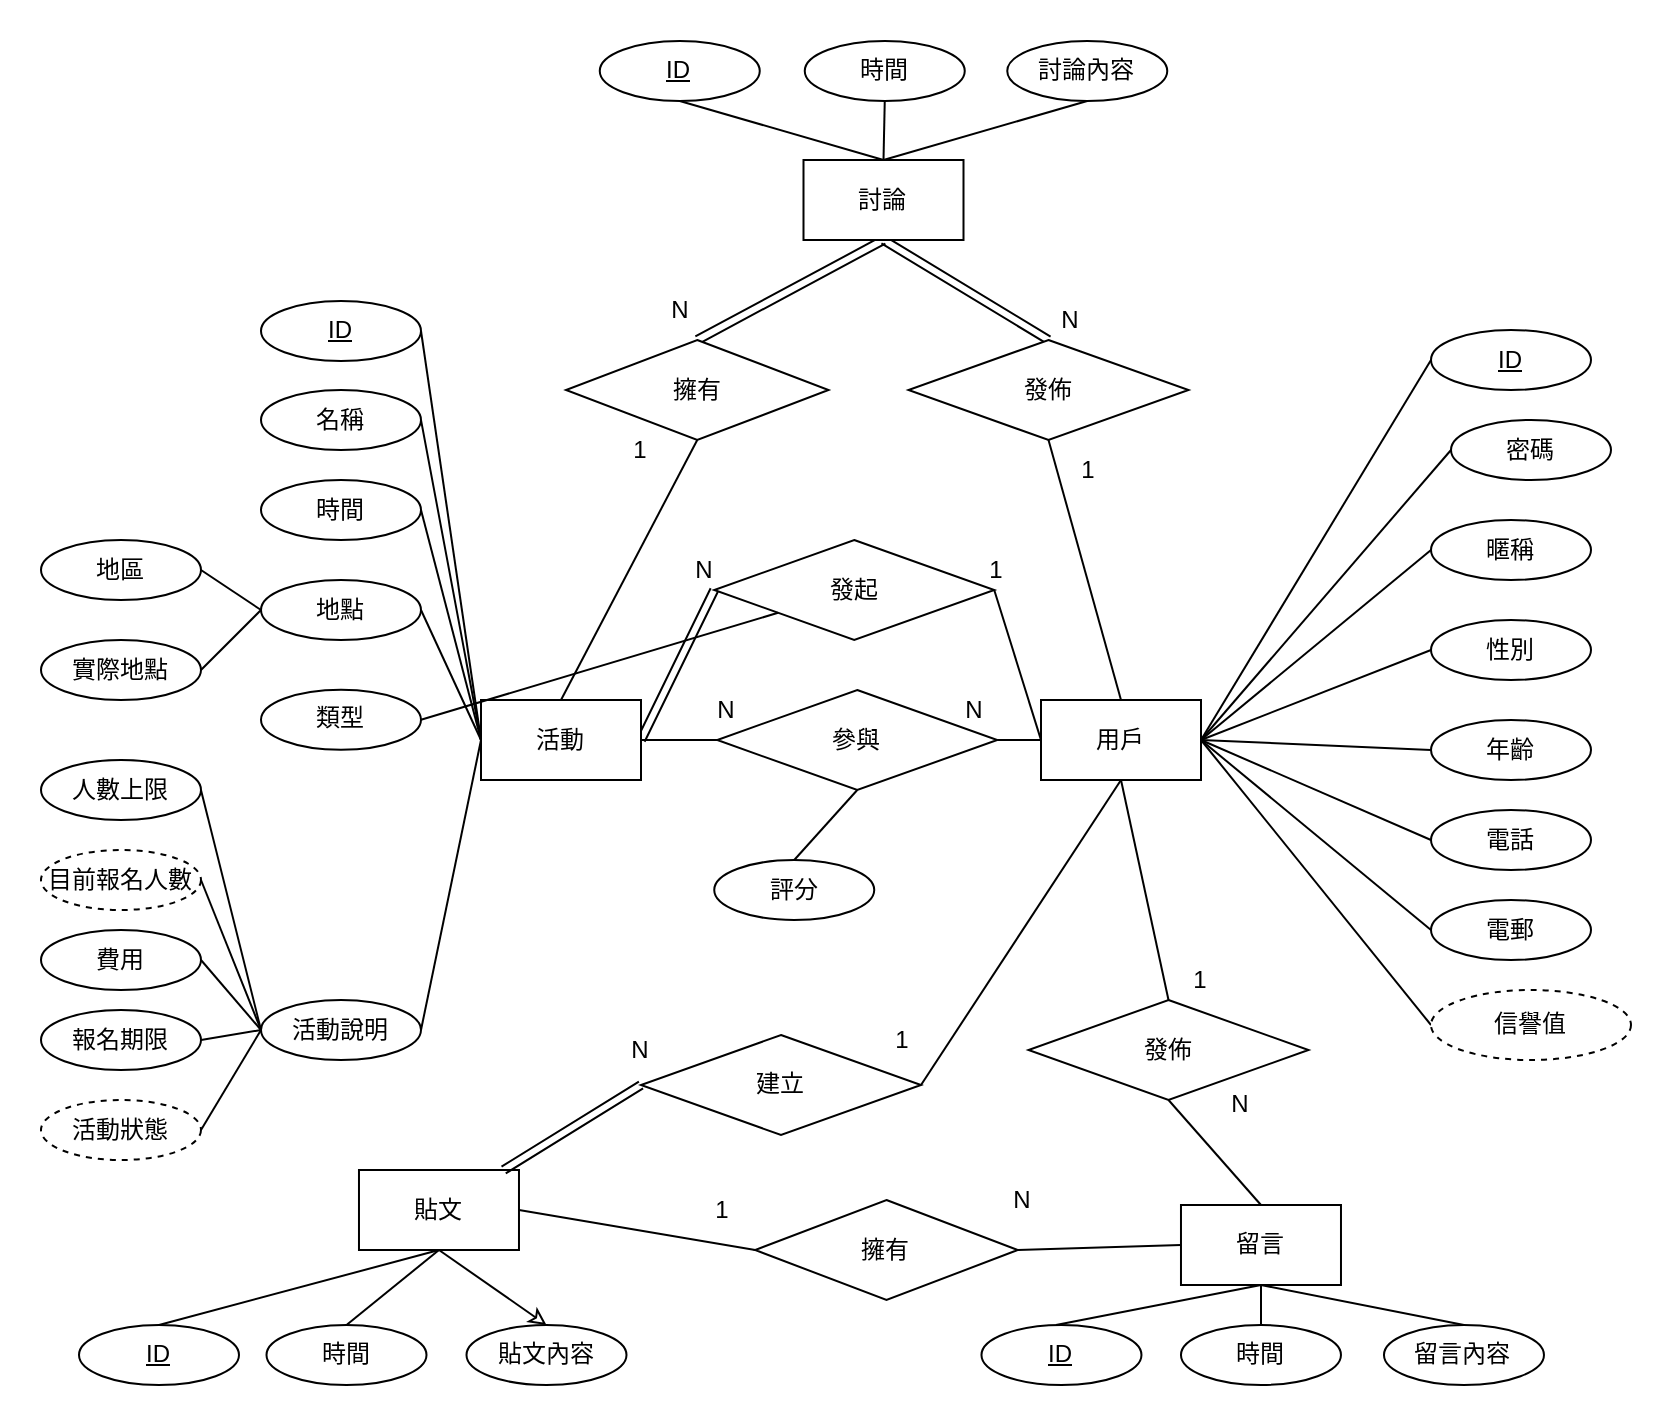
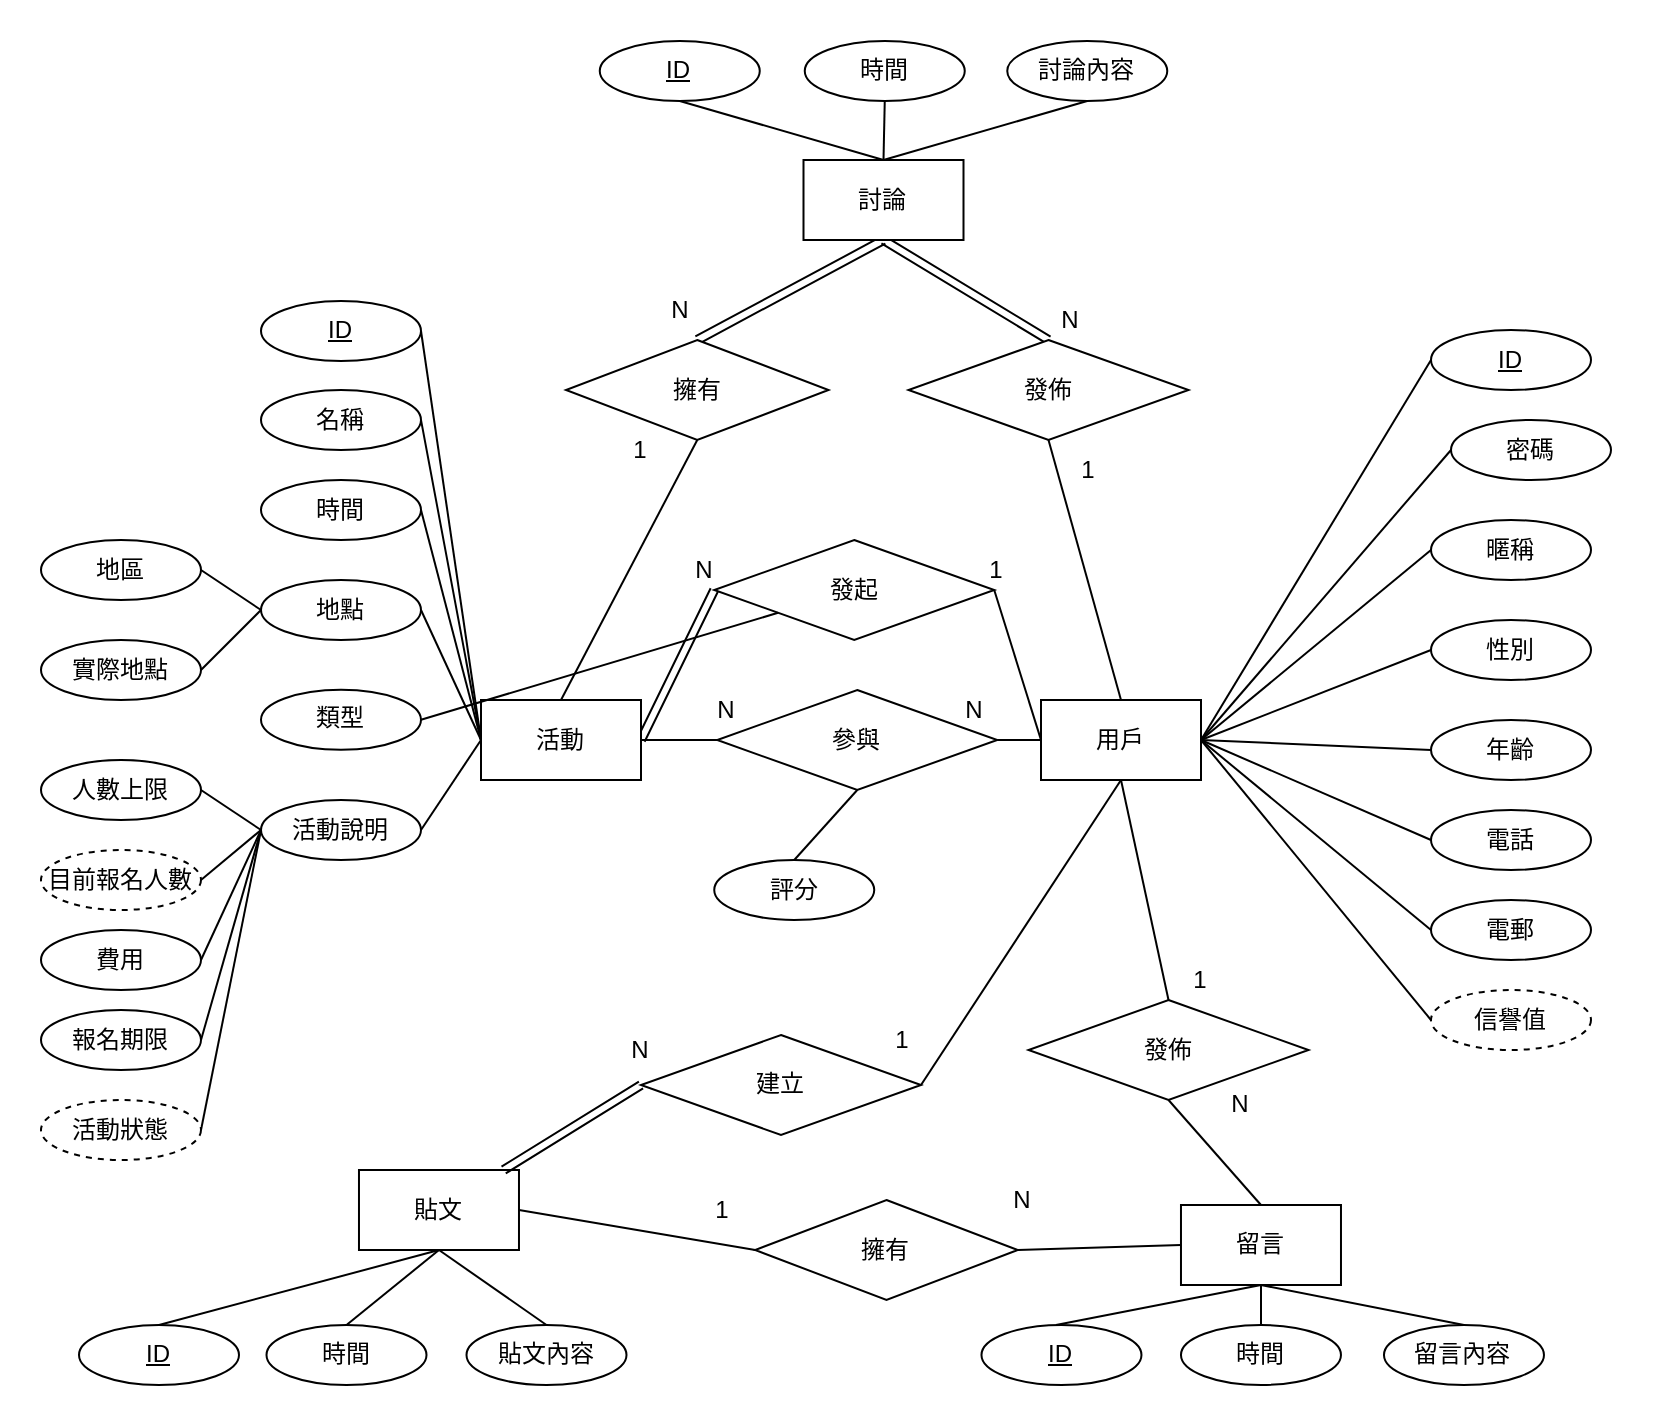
(1531, 1025) -> (1511, 1020)
(341, 1030) -> (341, 830)
(534, 1317) -> (538, 1319)
